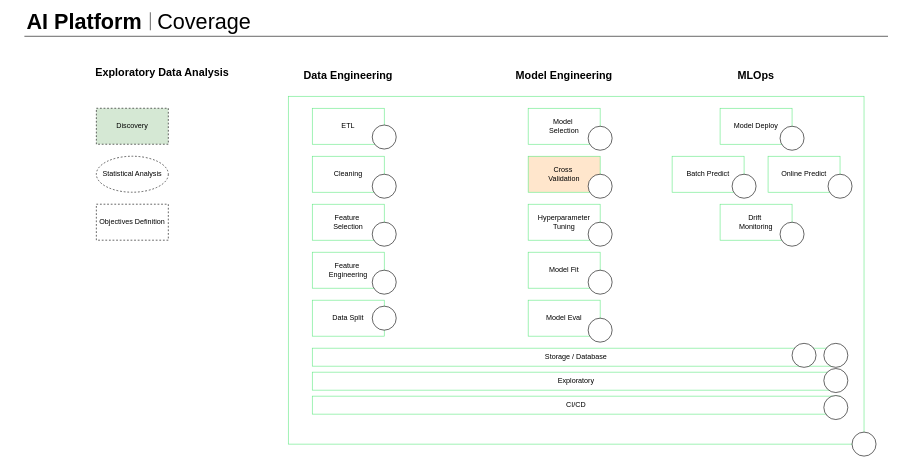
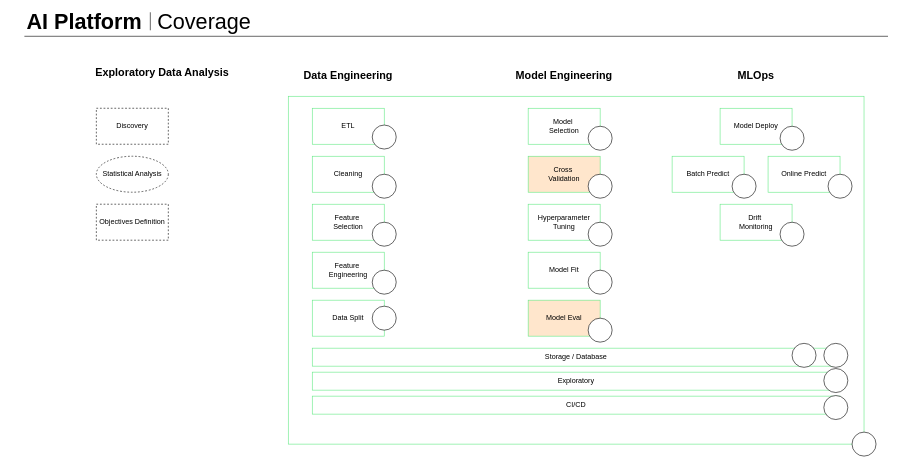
(132, 126) -> (132, 126)
(564, 318) -> (564, 318)
